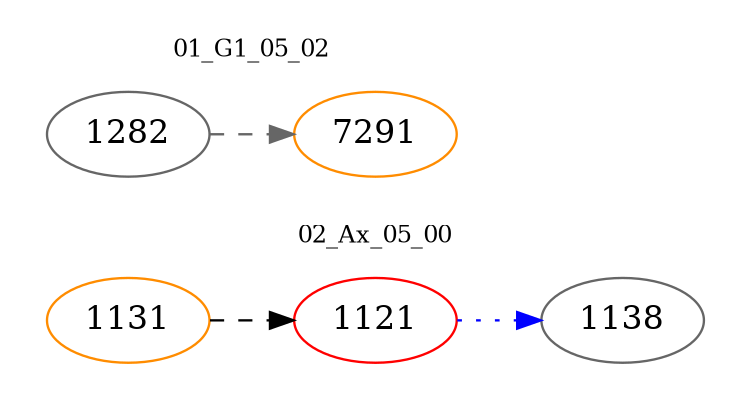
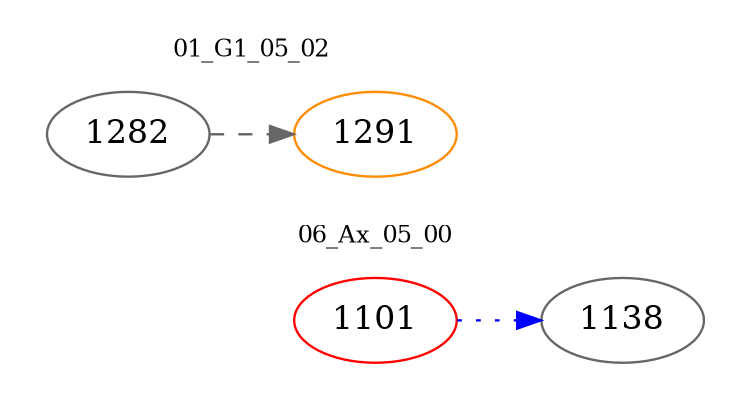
(375, 134) -> (375, 134)
(375, 237) -> (375, 237)
(128, 320) -> none
(375, 320) -> (375, 320)
